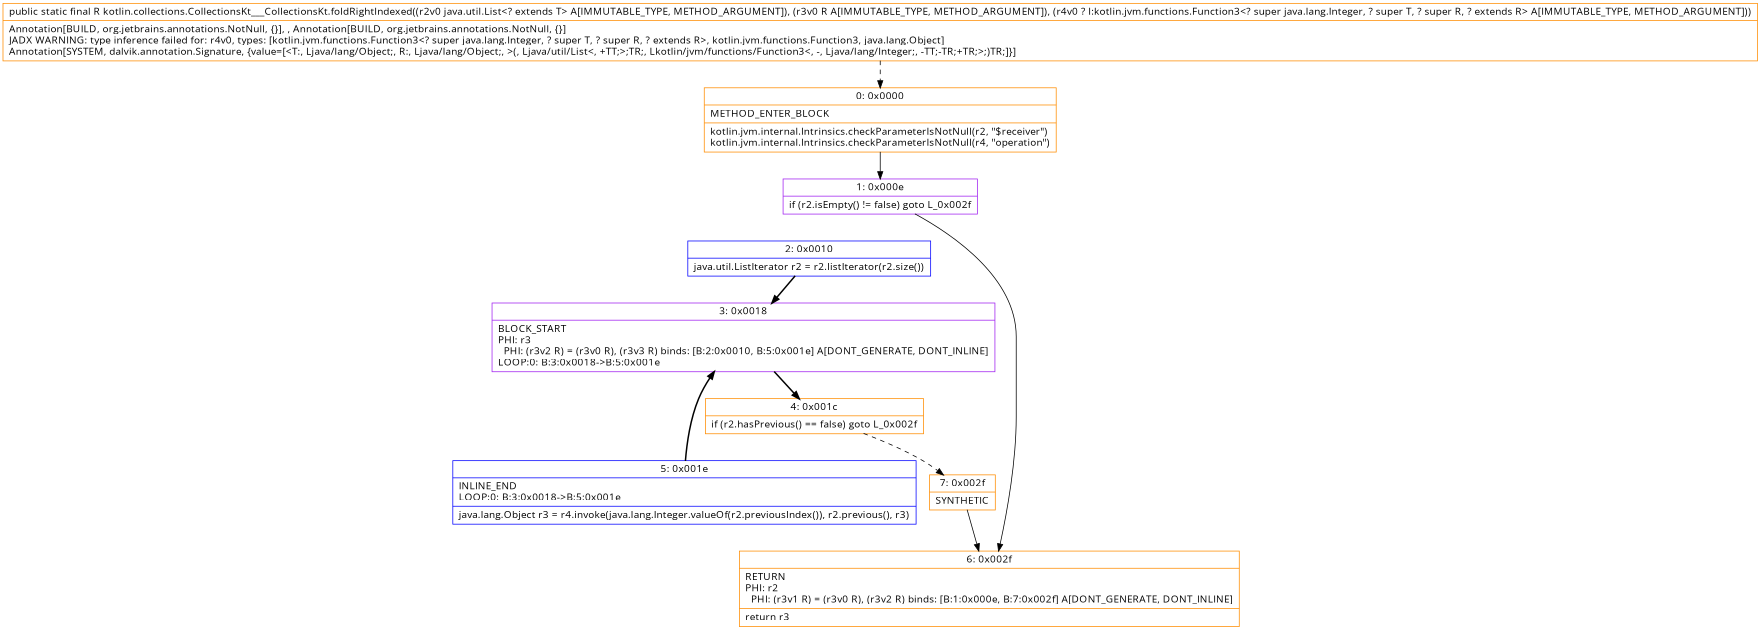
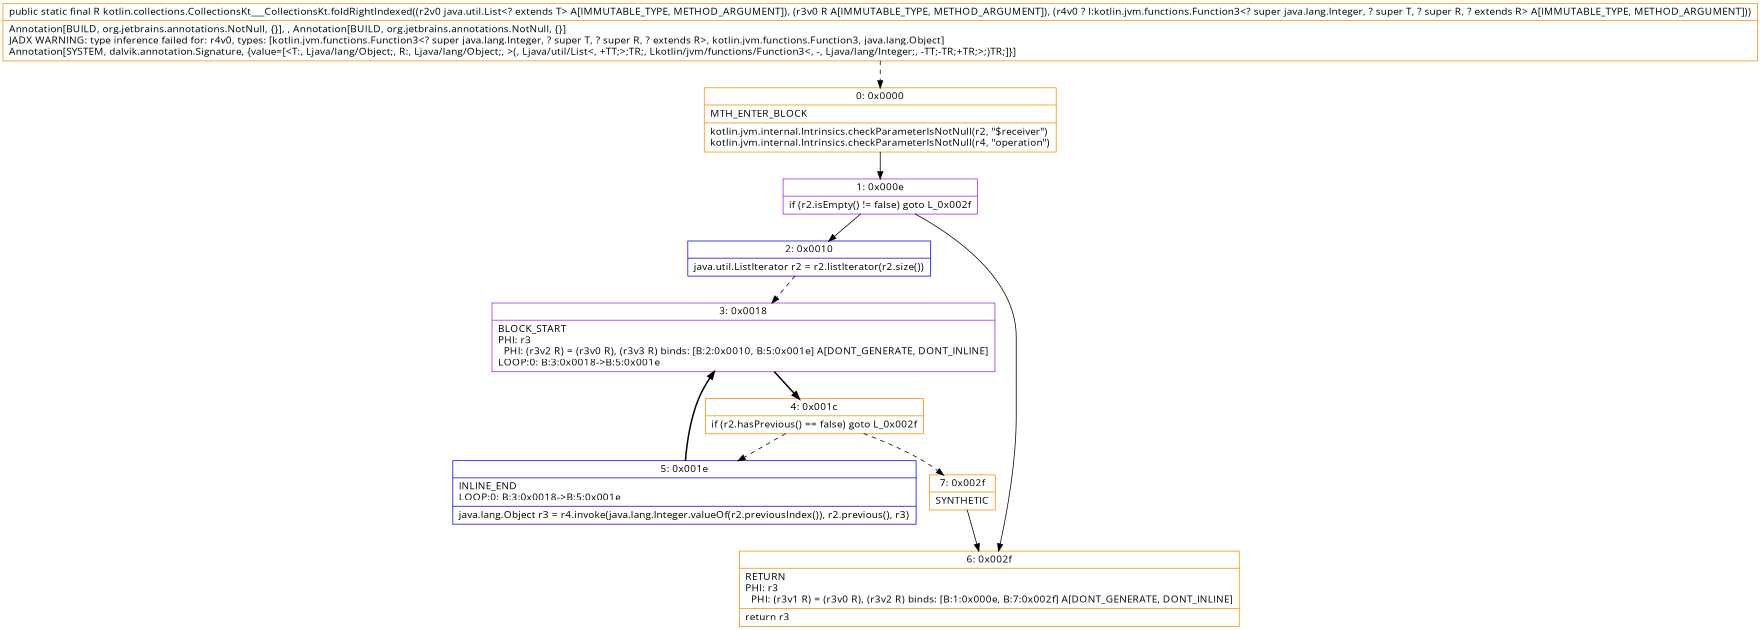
(770, 114) -> (759, 114)
none -> (848, 225)
(786, 287) -> (786, 287)
none -> (765, 445)
(764, 588) -> (764, 588)
